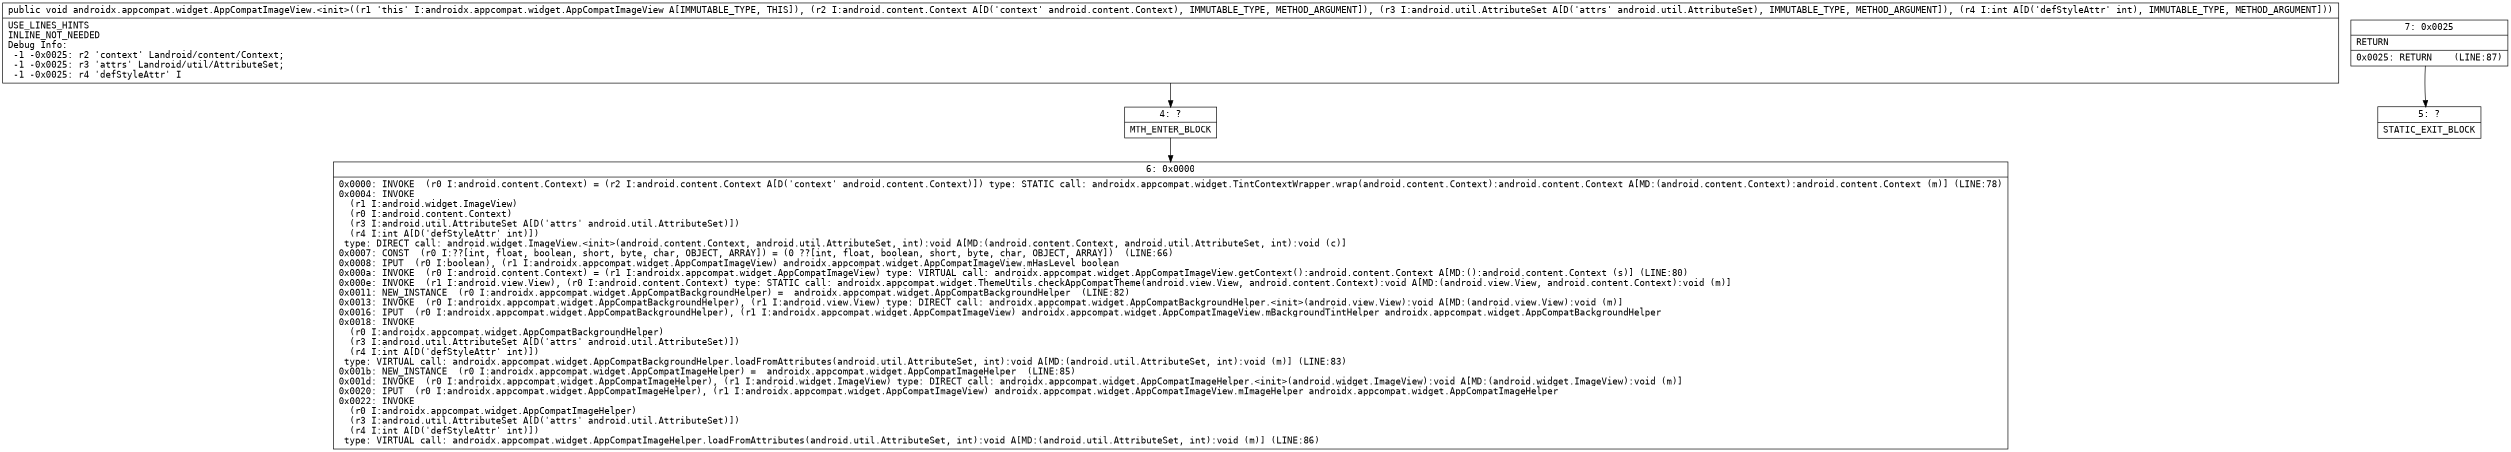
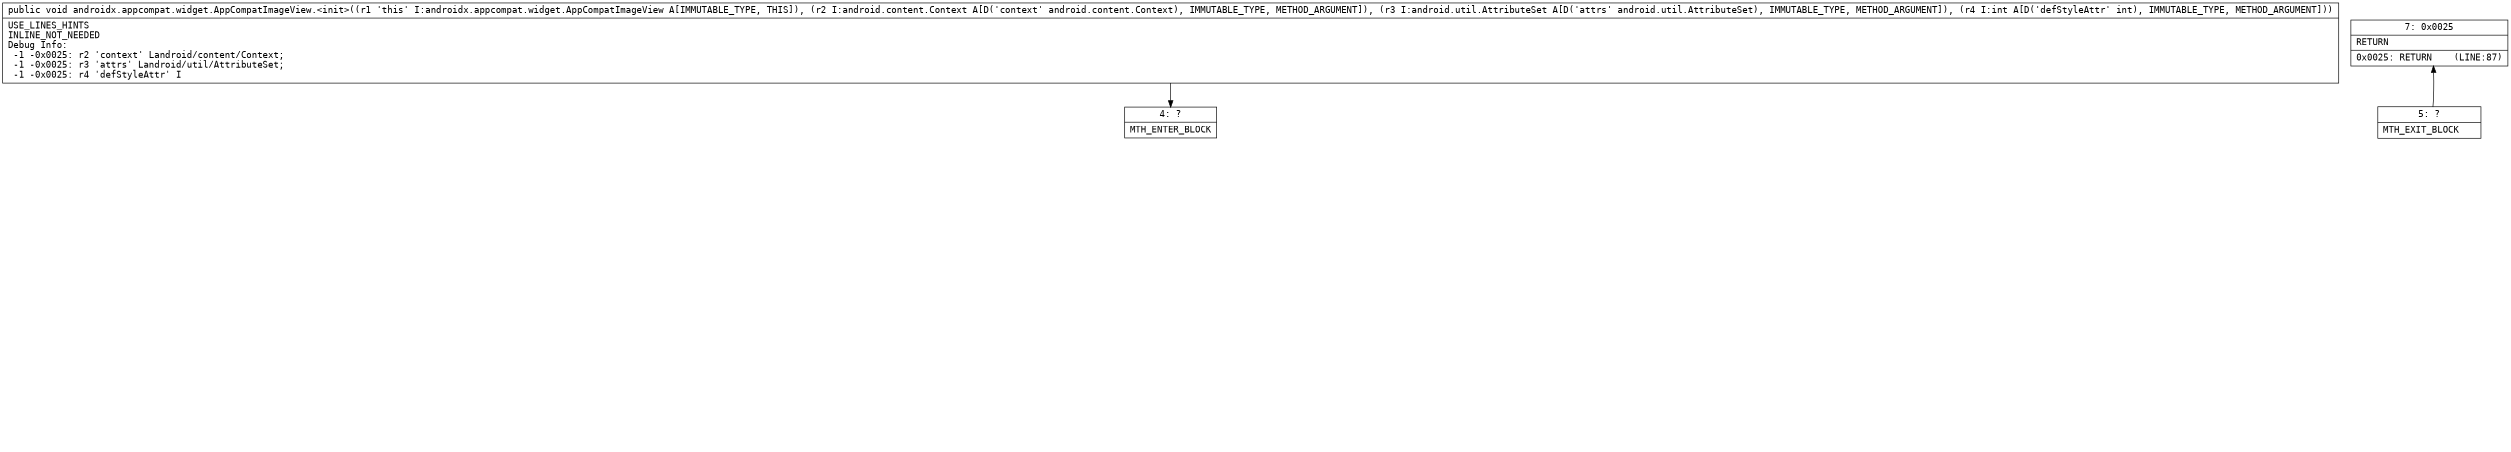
(2425, 83) -> (2434, 90)
(2429, 130) -> (2421, 130)
(1171, 305) -> none
